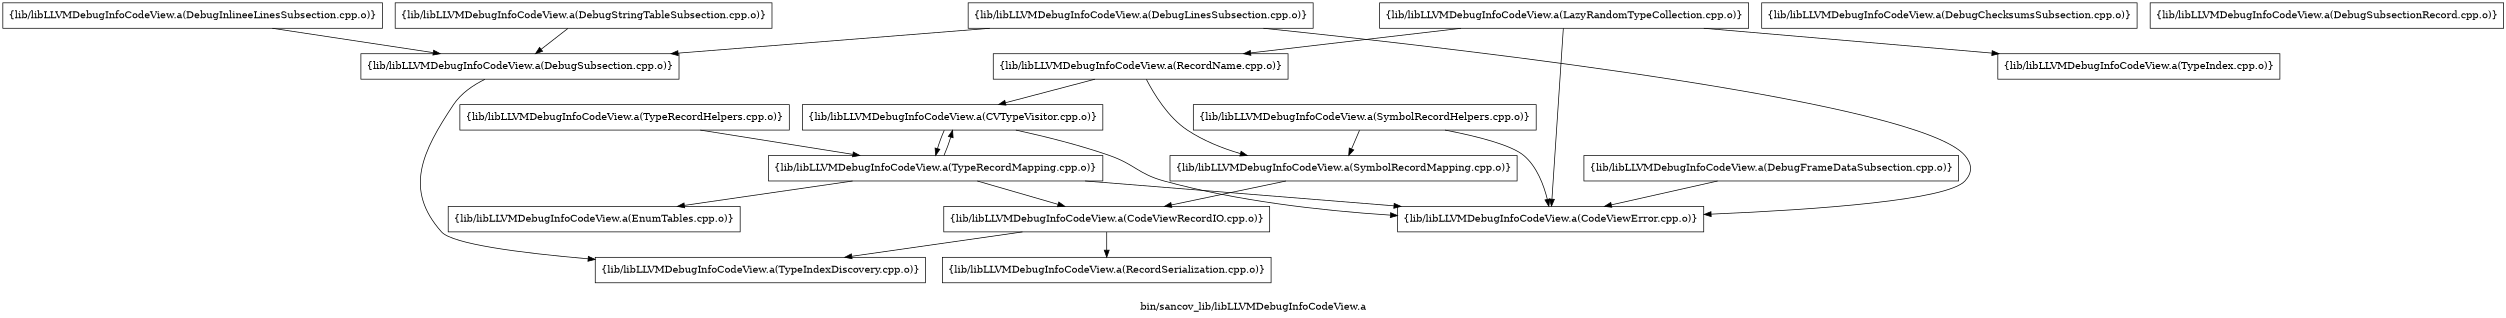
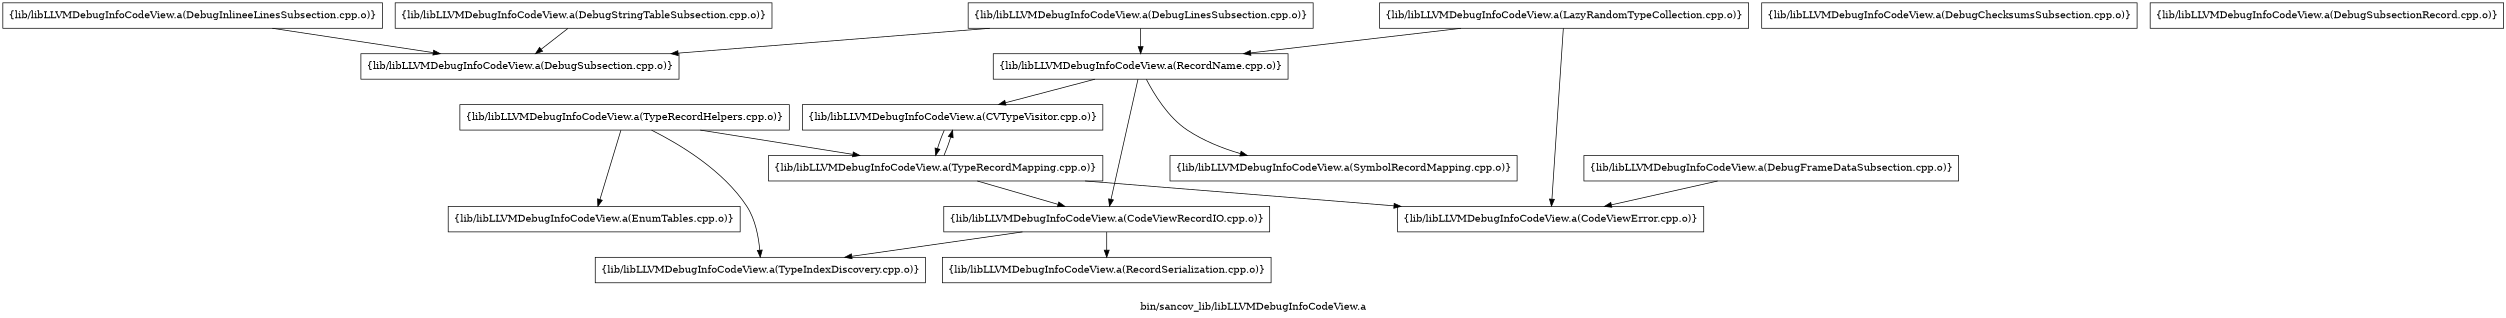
(2139, 66) -> none
(1760, 94) -> (1141, 38)
(1365, 117) -> none
(1171, 183) -> none
(1246, 189) -> (1124, 139)
(769, 193) -> (610, 165)
(432, 219) -> (722, 177)
